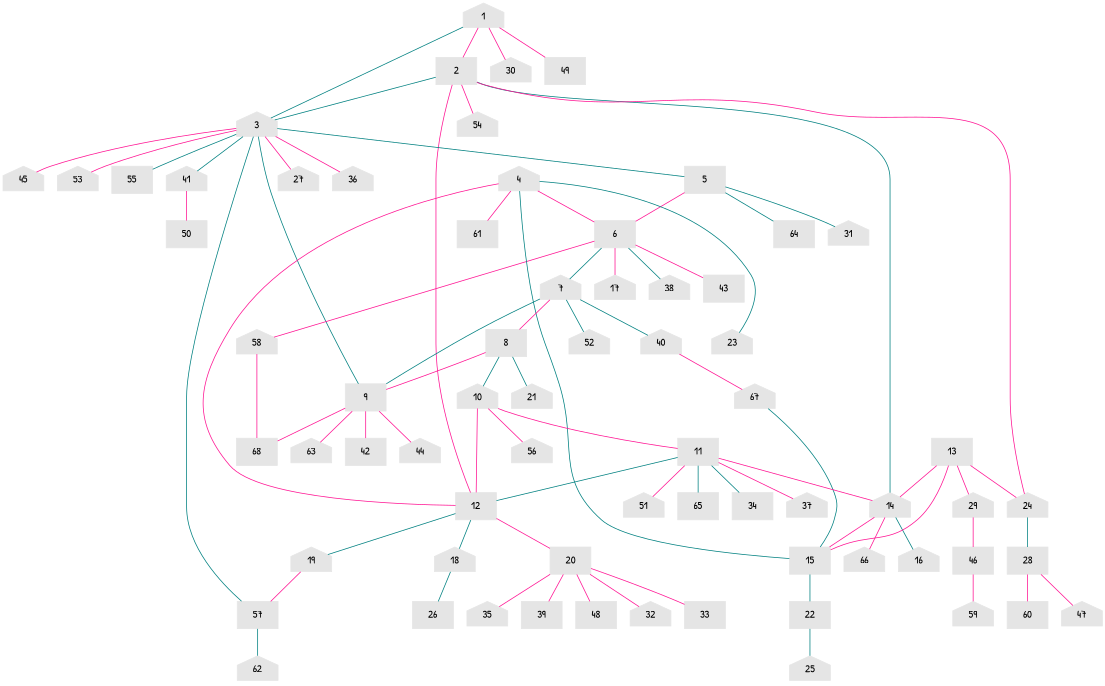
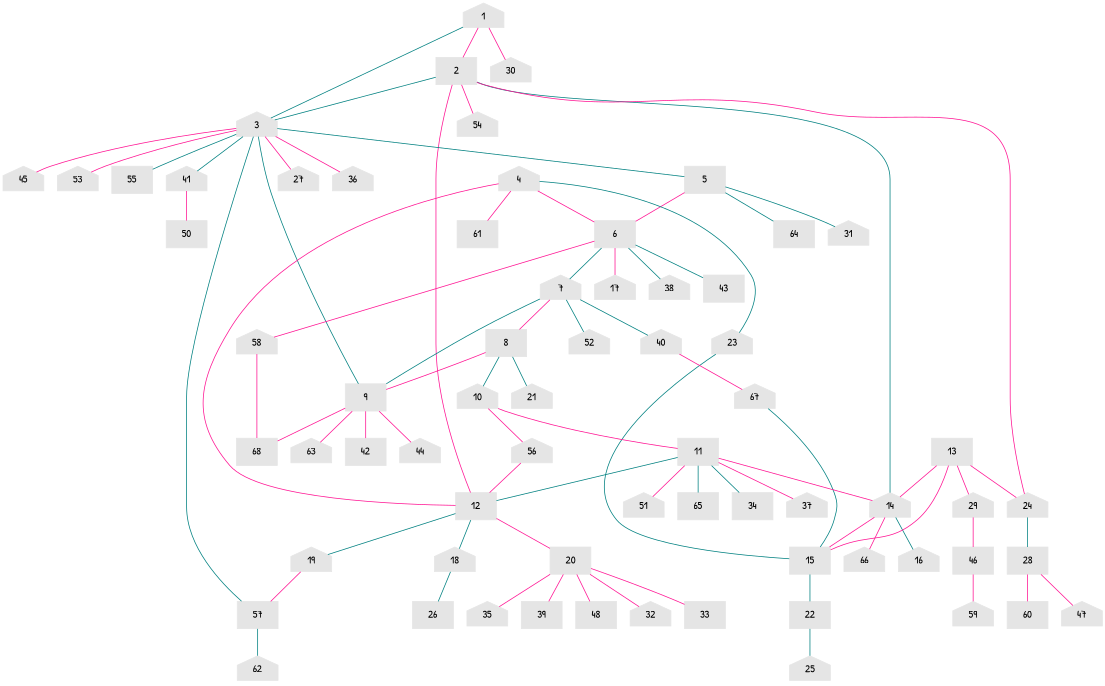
(565, 71) -> none
(669, 261) -> (669, 261)
(477, 450) -> (505, 478)
(569, 454) -> (609, 504)
